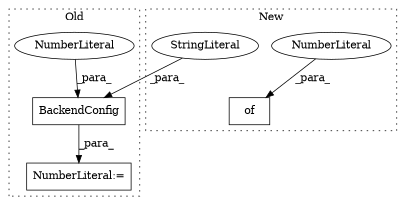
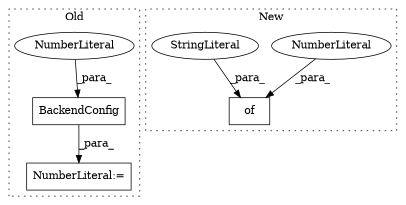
(152, 73) -> (225, 75)
